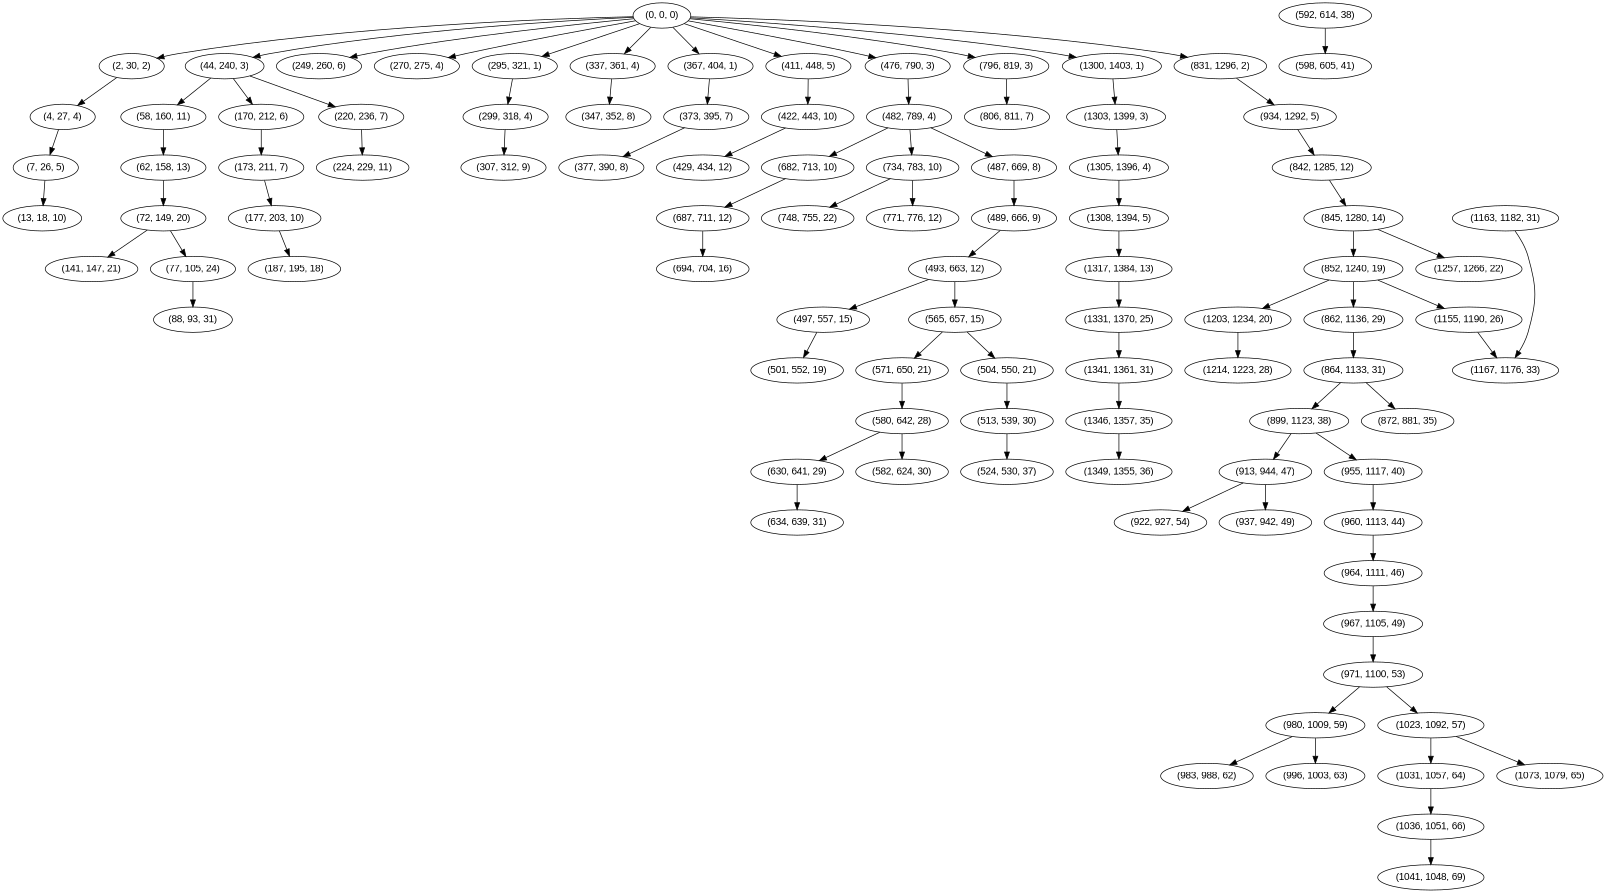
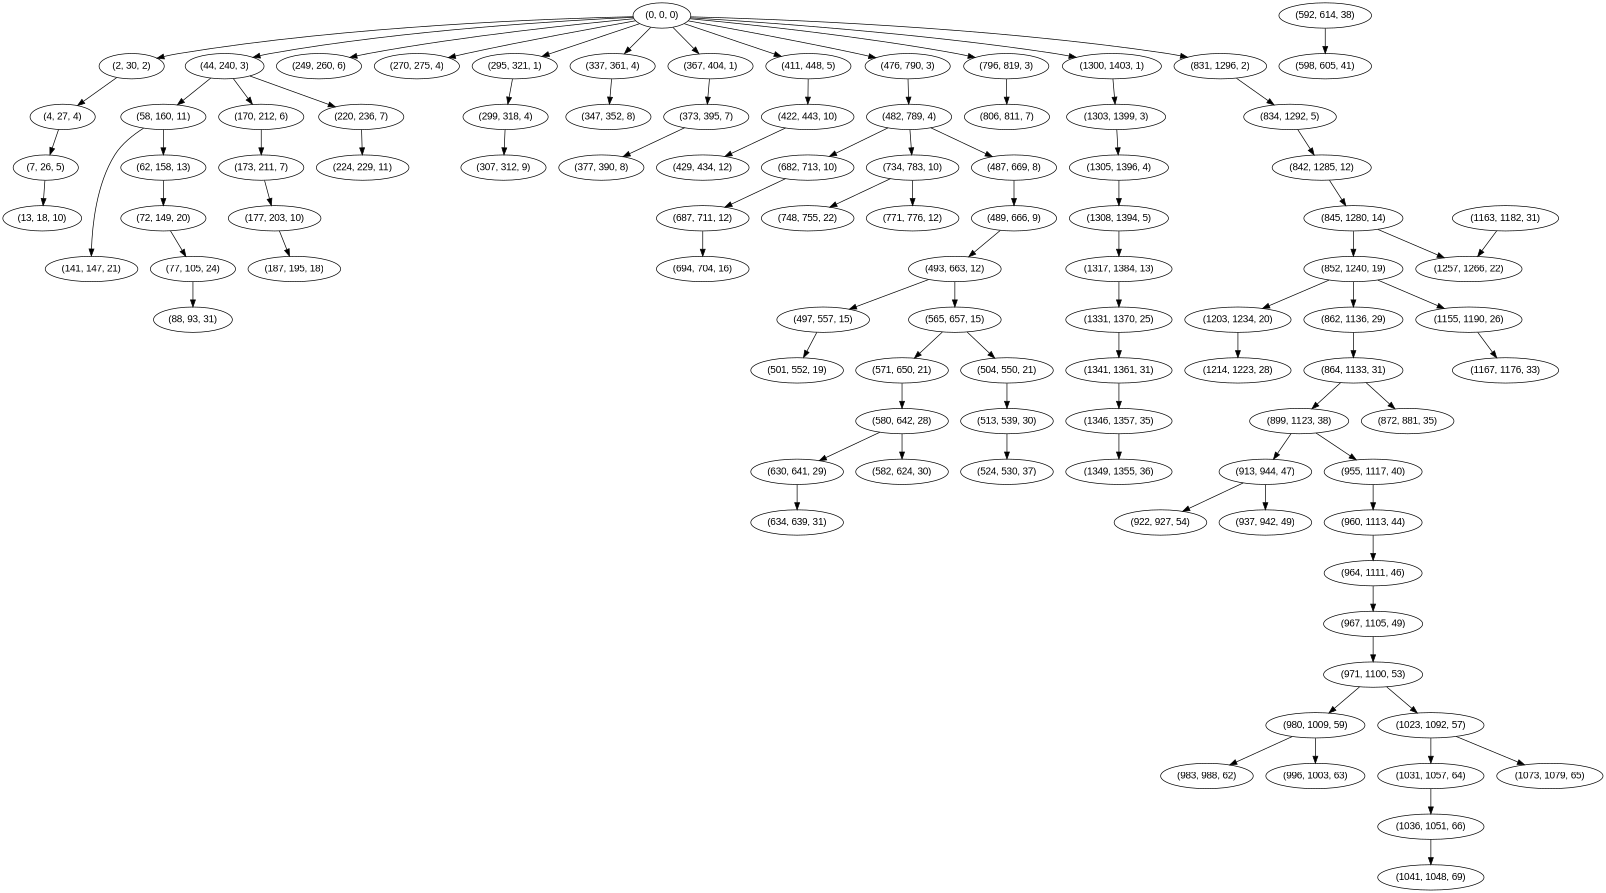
(1290, 117) -> (1290, 117)
(131, 241) -> (103, 181)
(1535, 291) -> (1489, 241)
